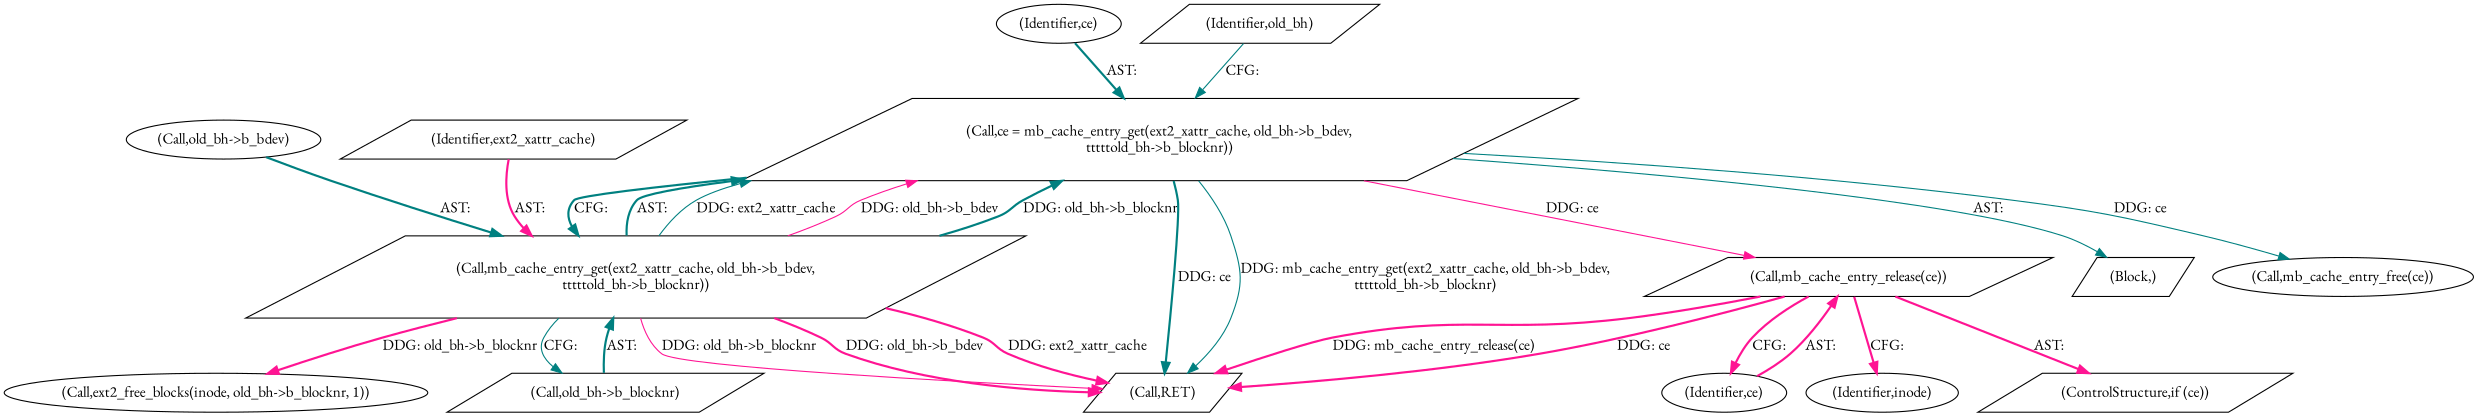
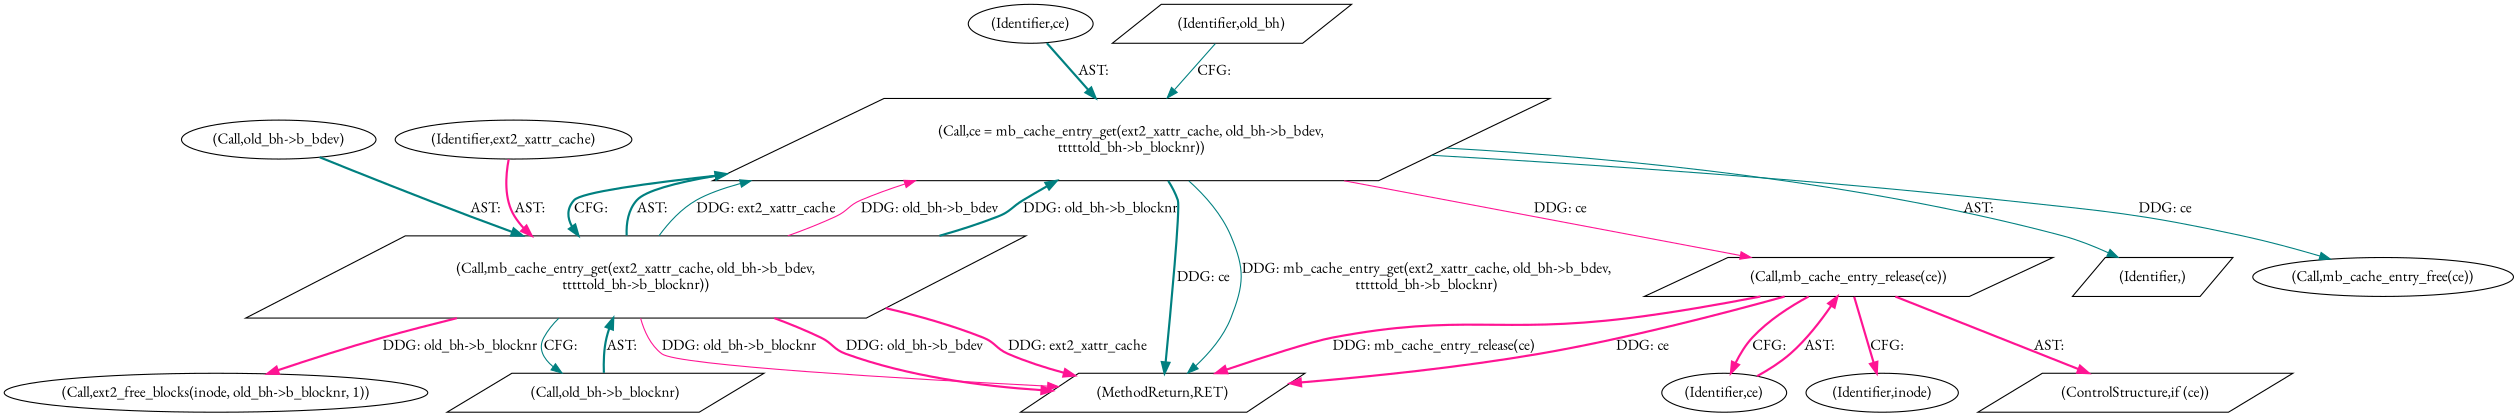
(514, 140) -> (514, 140)
(2133, 277) -> (2153, 277)
(1163, 393) -> (1163, 393)
